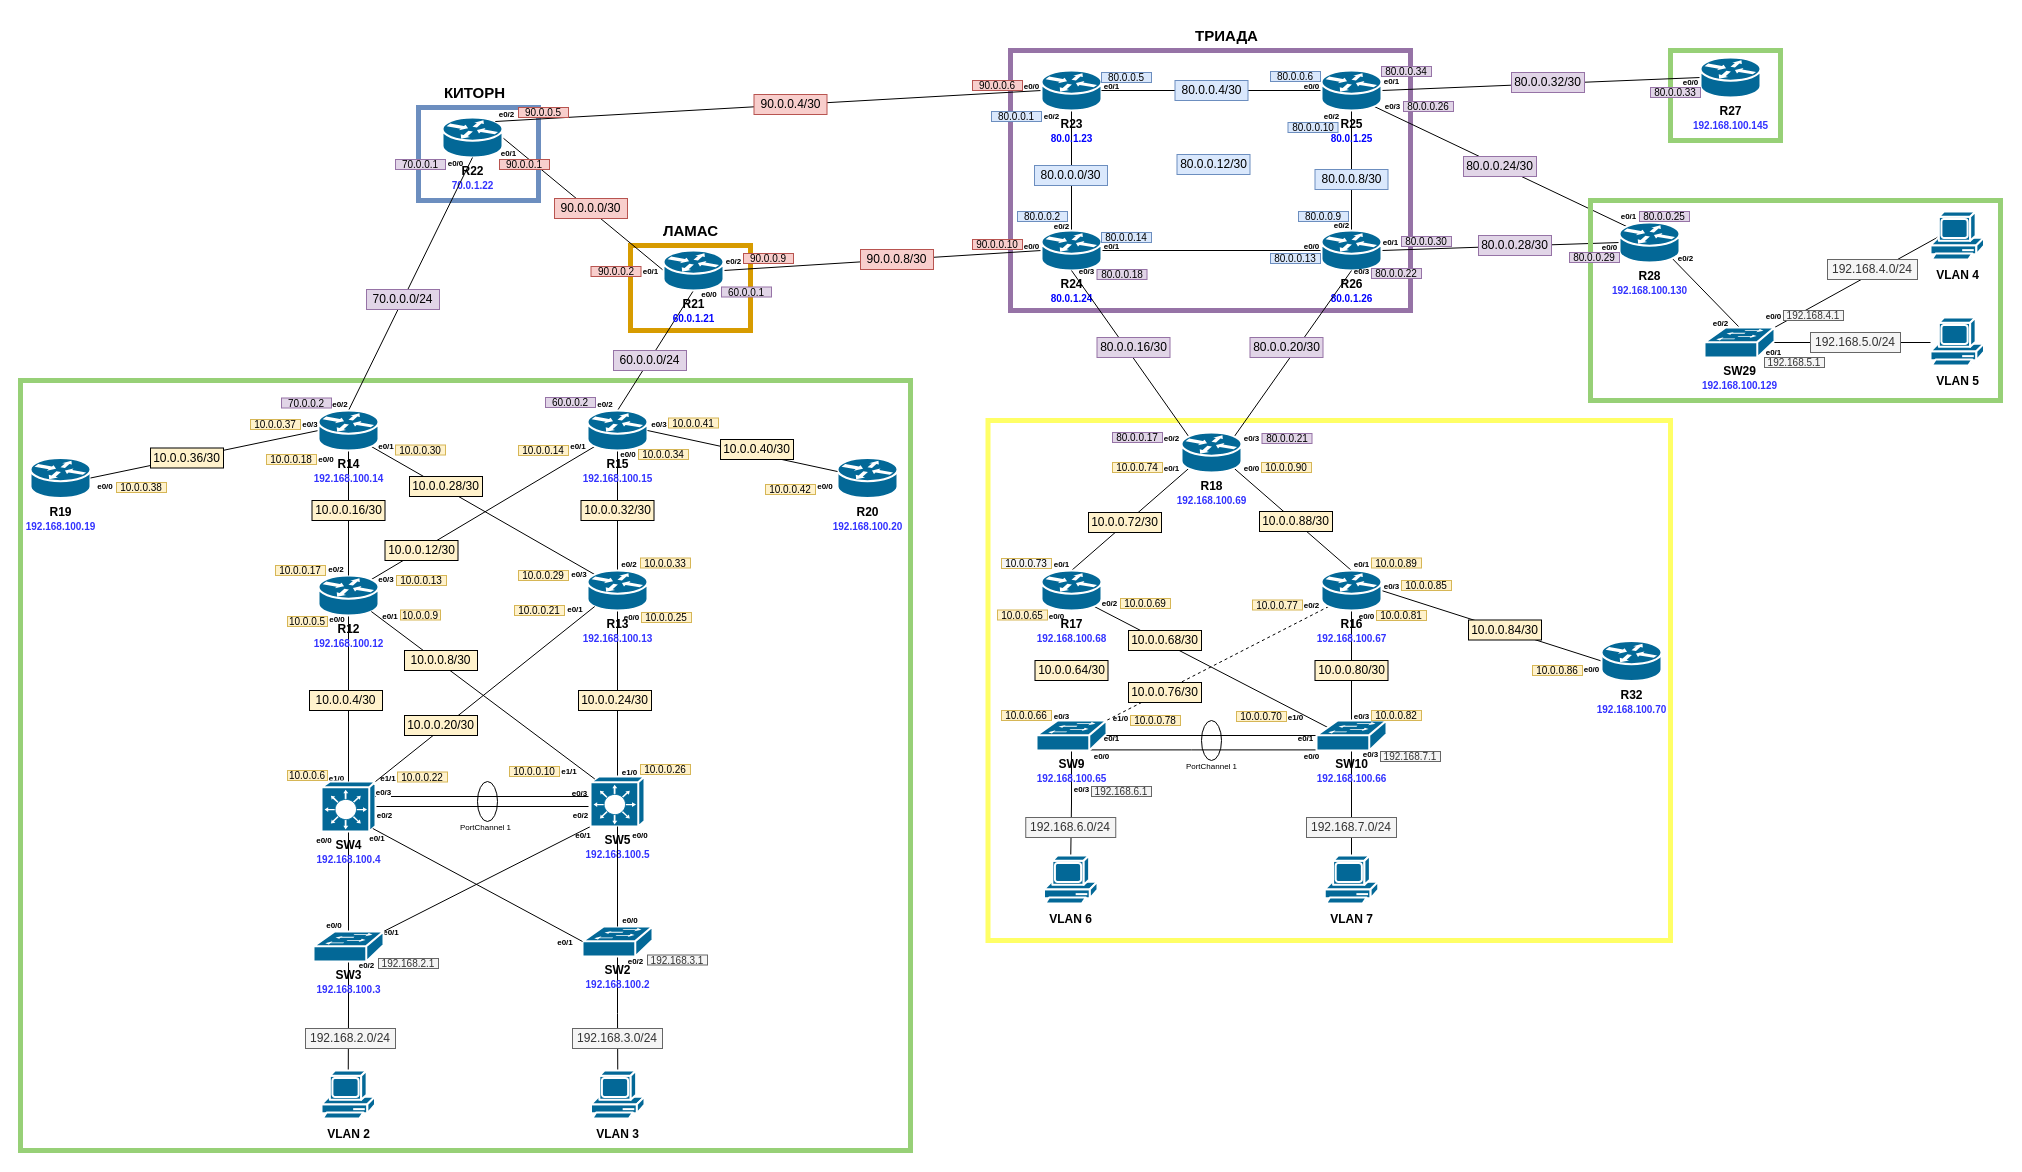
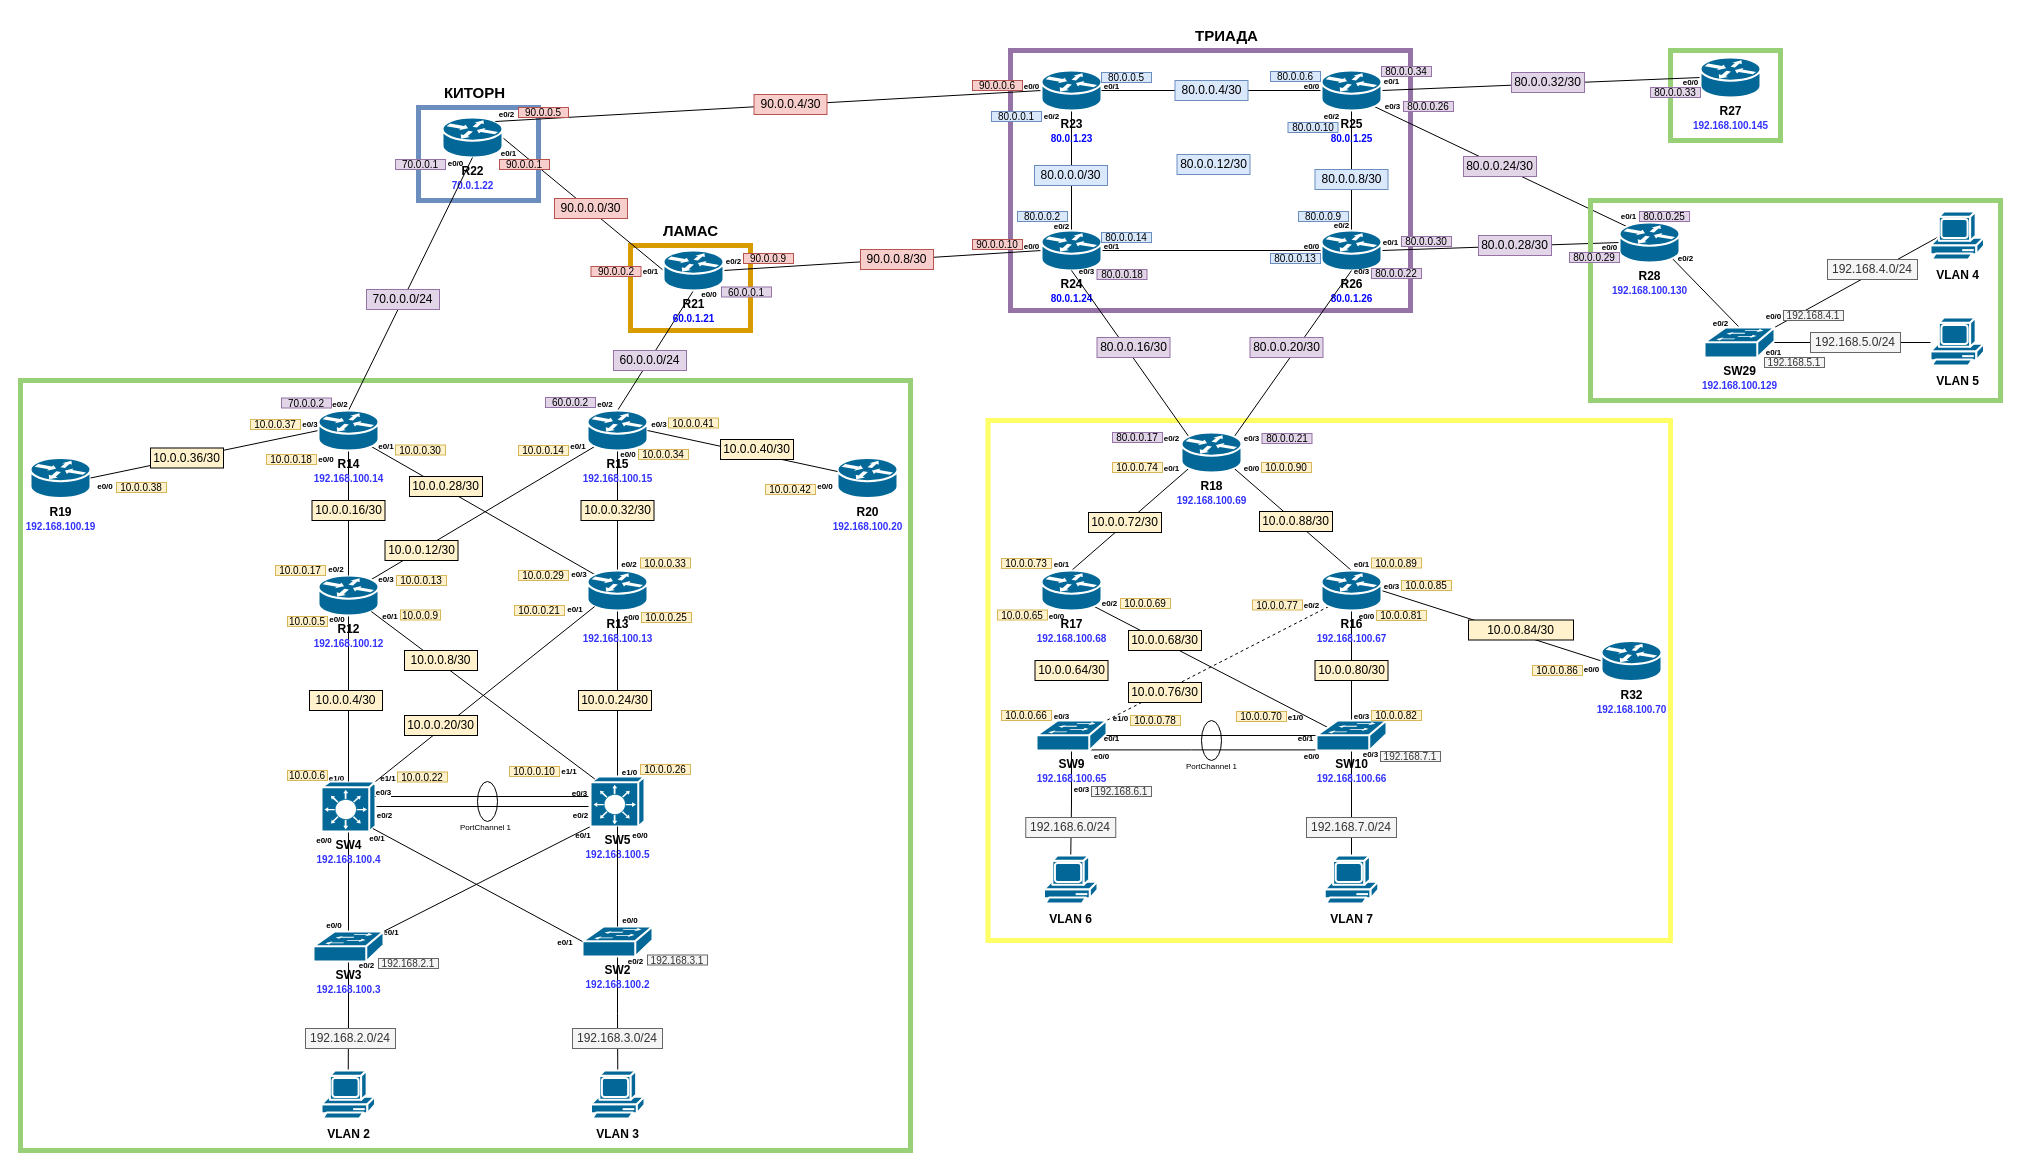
(1027, 564) -> (1027, 564)
(1505, 630) -> (1521, 630)
